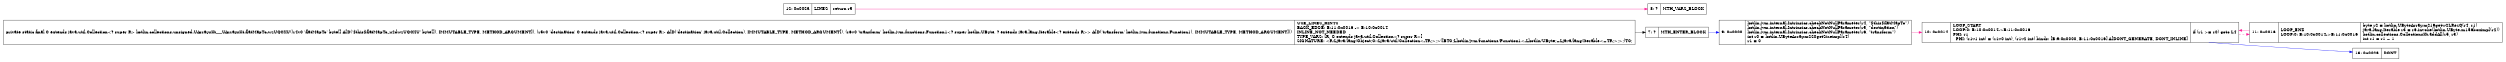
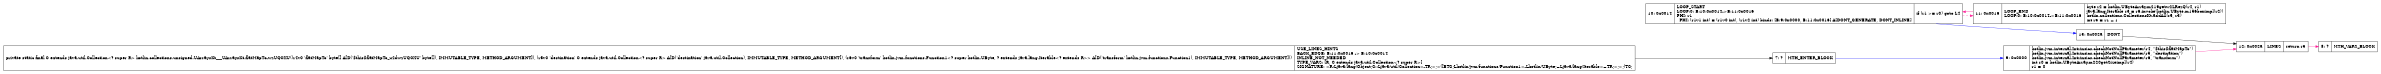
(1915, 32) -> (2215, 50)
(2379, 39) -> (2102, 20)
none -> (2178, 40)
